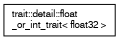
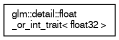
(60, 20) -> (60, 20)
